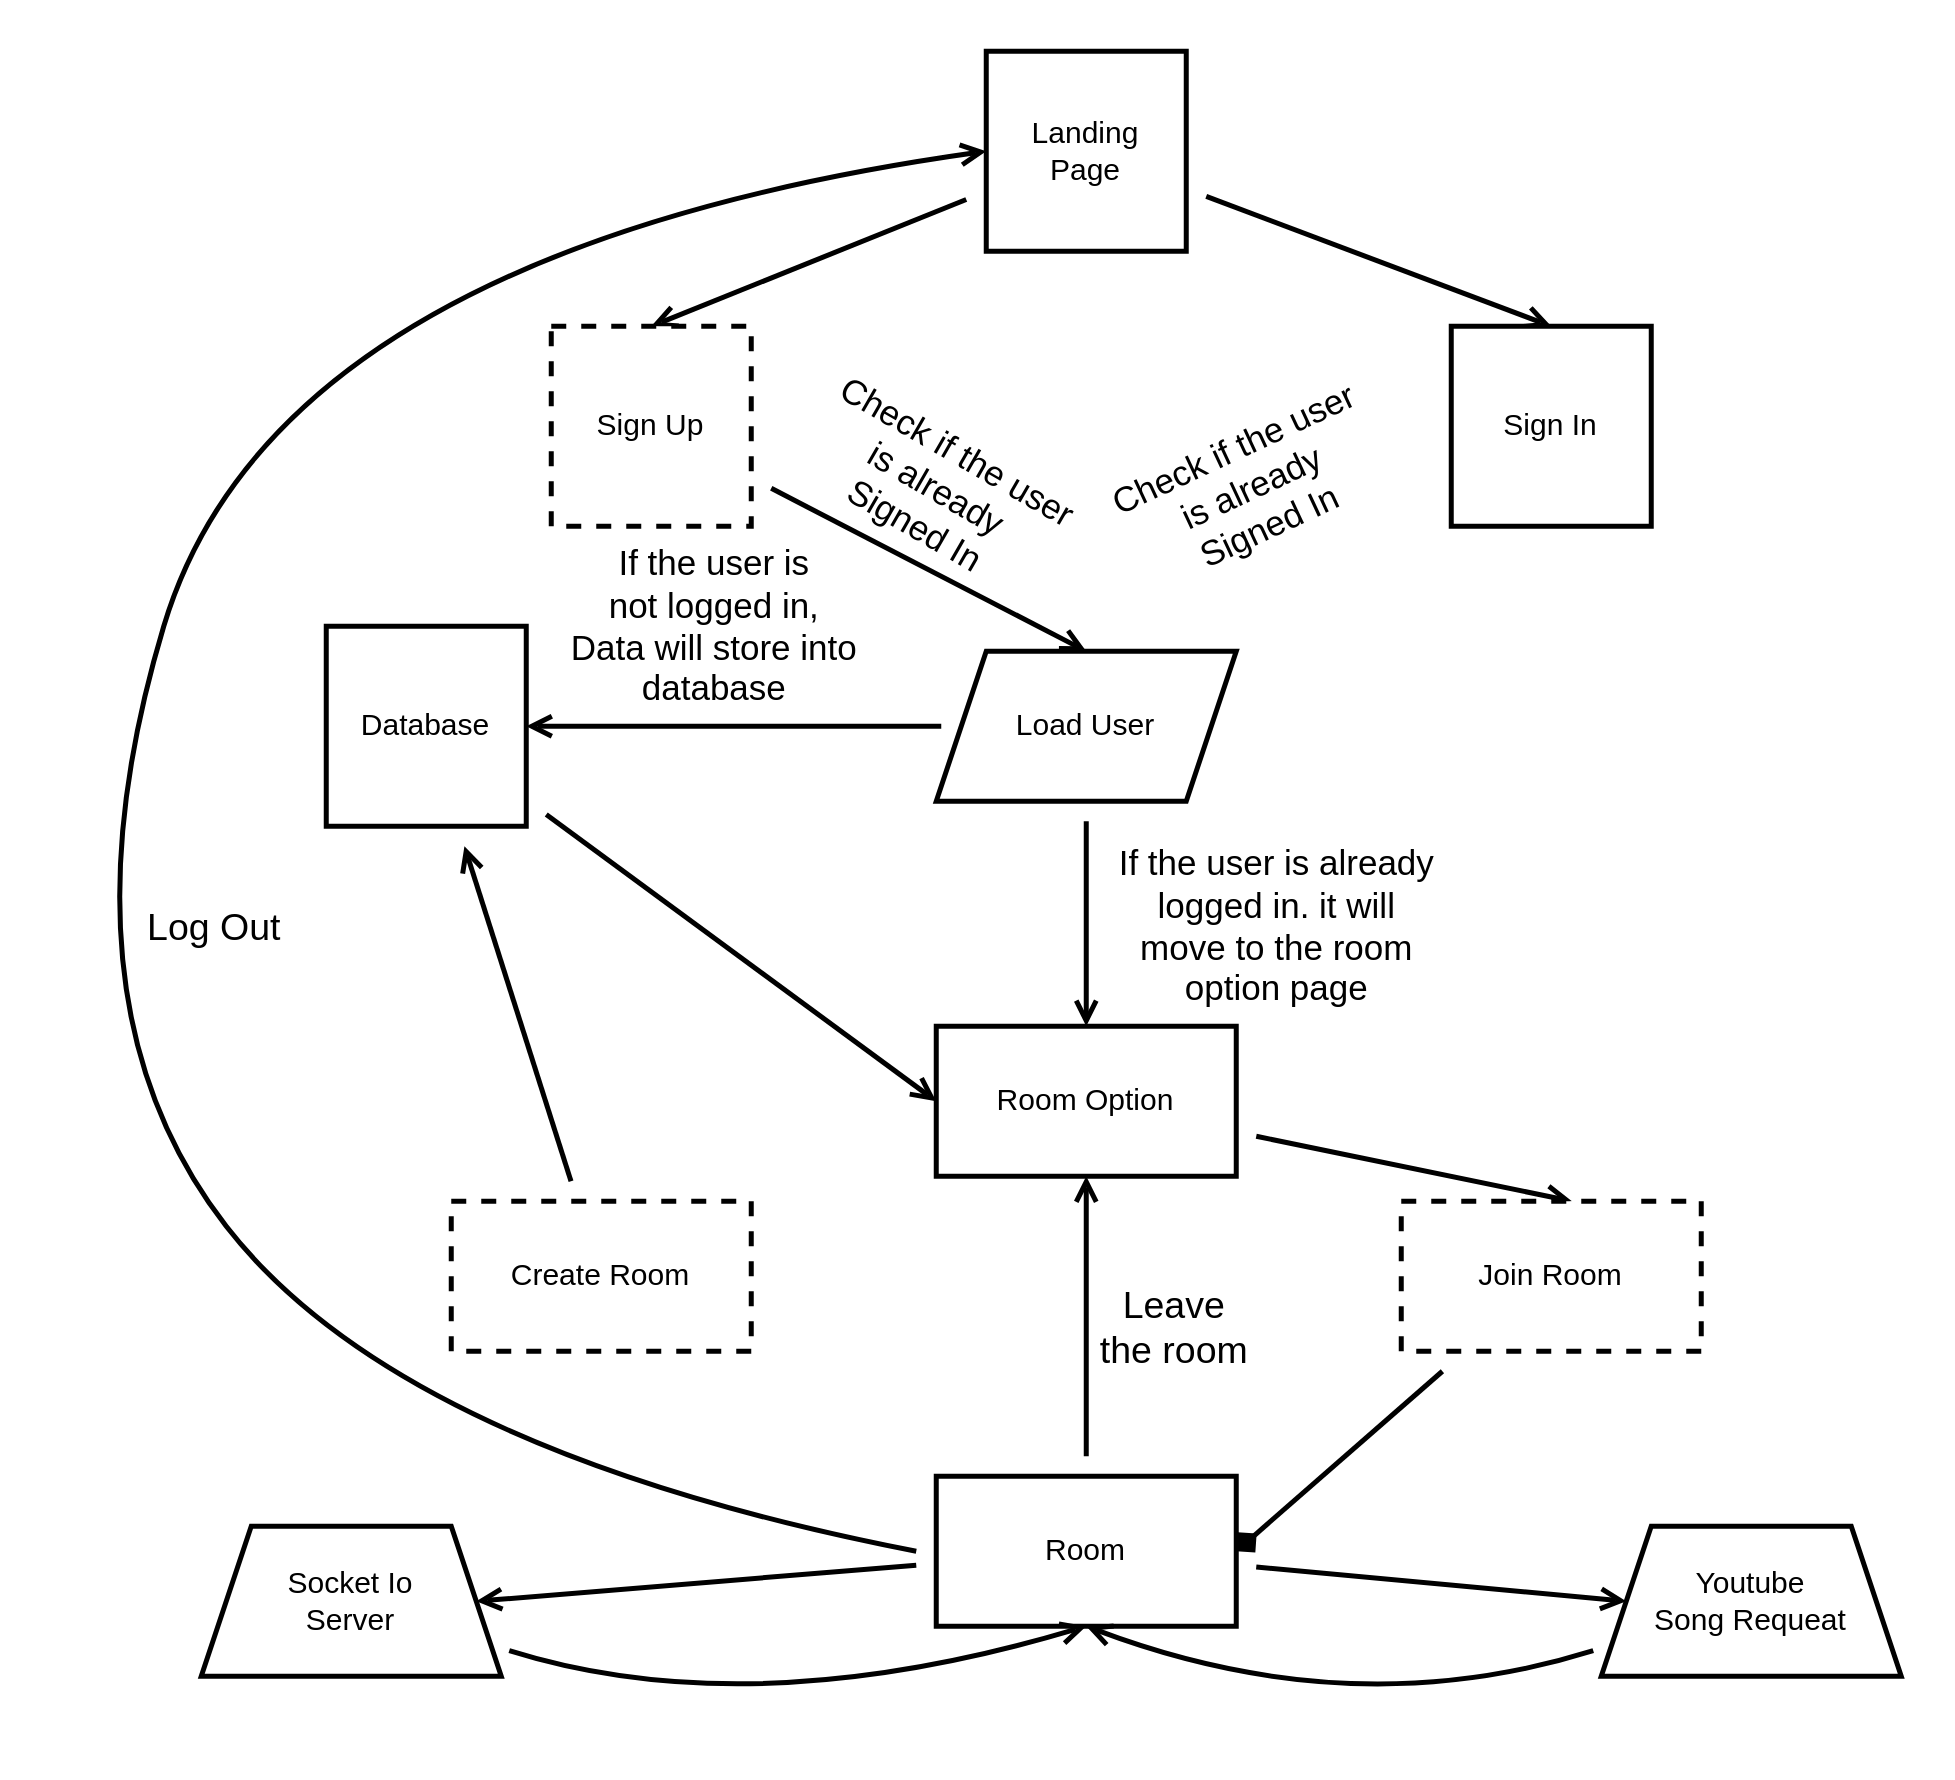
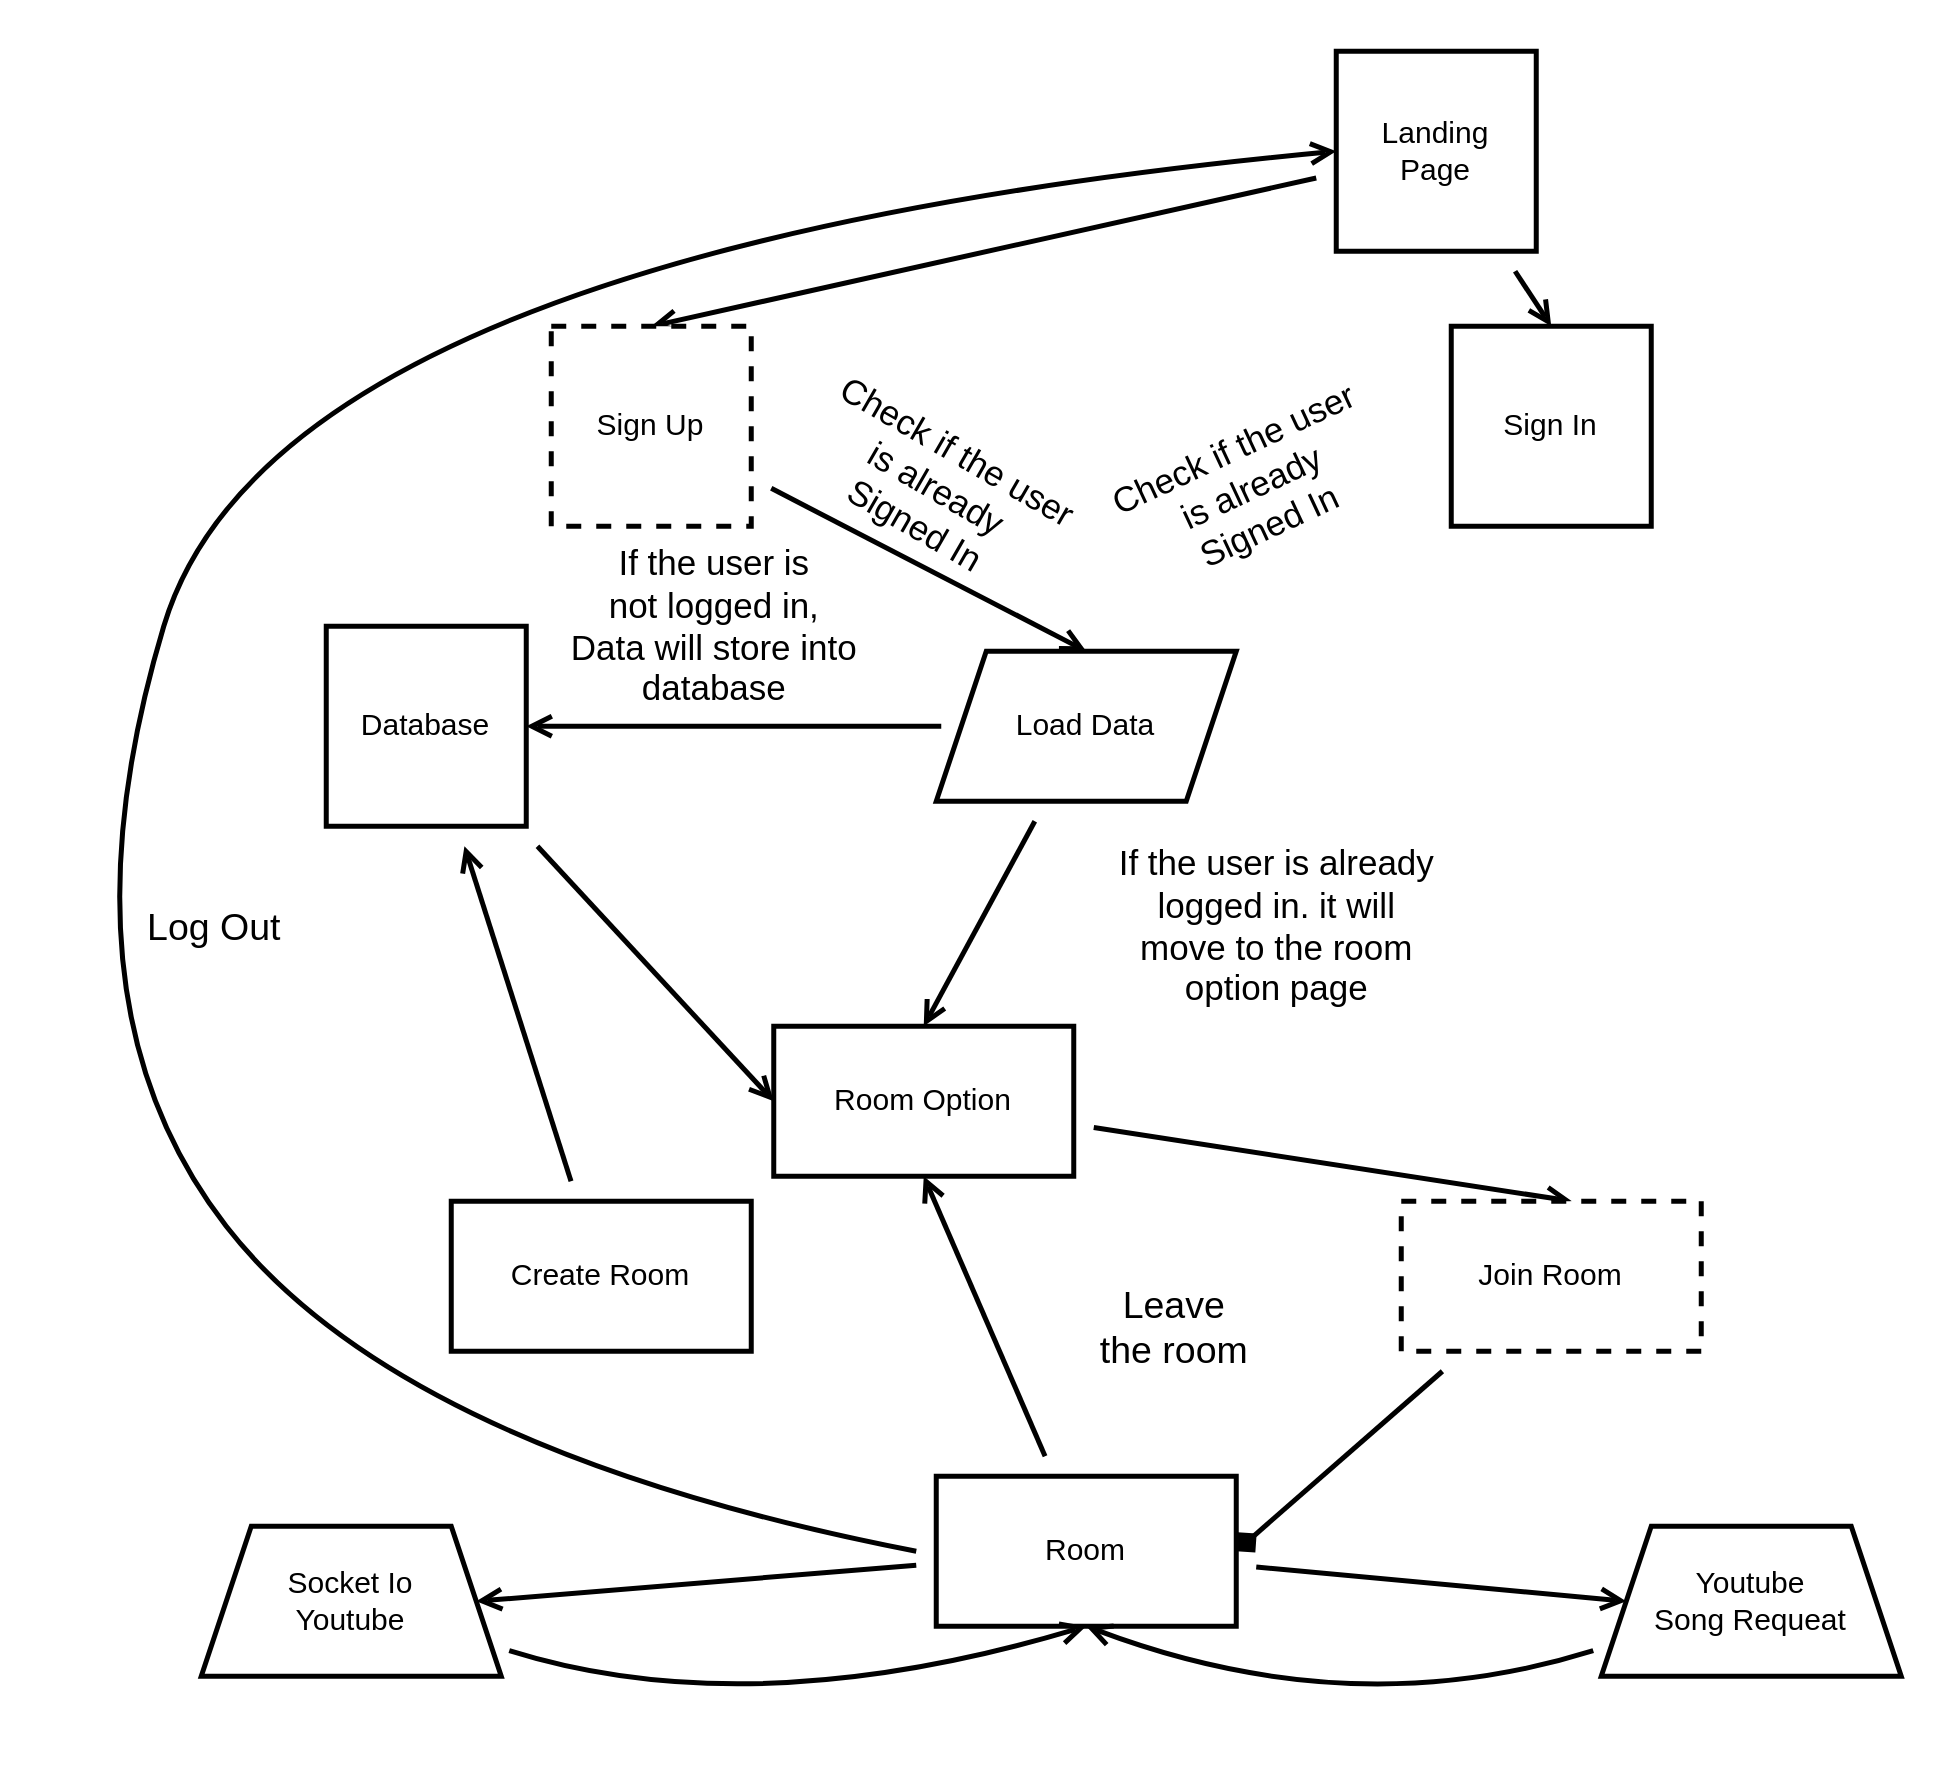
(1086, 151) -> (1436, 151)
(1086, 726) -> (1086, 726)
(1086, 1101) -> (924, 1101)
(601, 1276) -> (601, 1276)
(351, 1601) -> (351, 1601)
